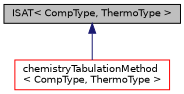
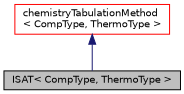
(92, 47) -> (92, 58)
